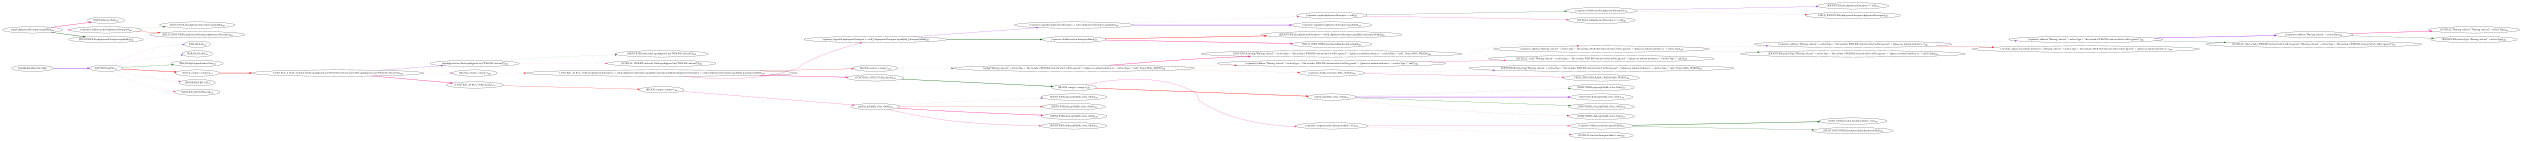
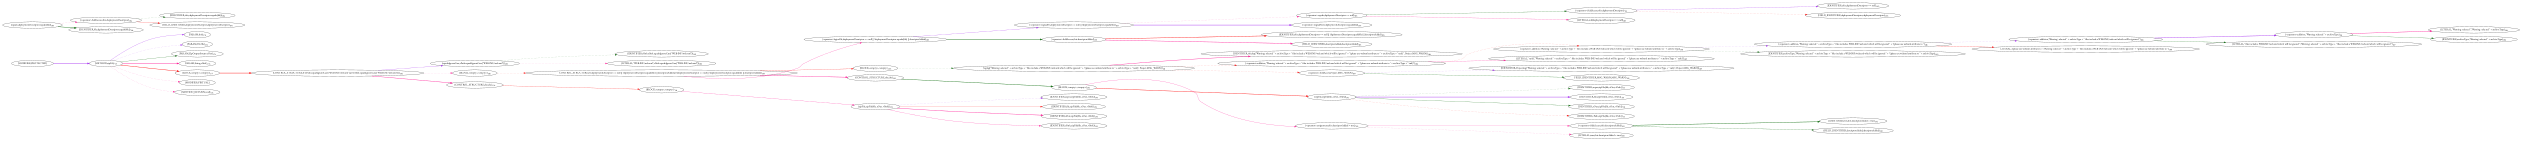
(70, 25) -> (150, 63)
(146, 50) -> (144, 41)
(1463, 75) -> (1463, 75)
